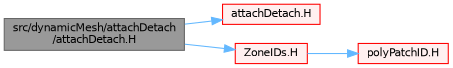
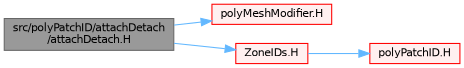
(271, 14) -> (272, 14)
(94, 34) -> (89, 34)
